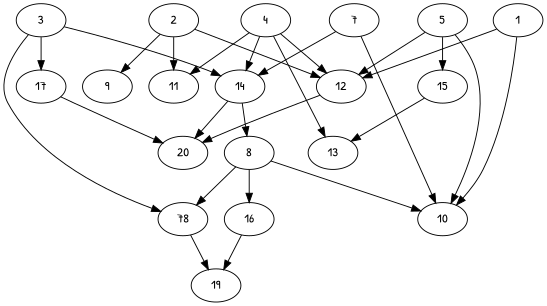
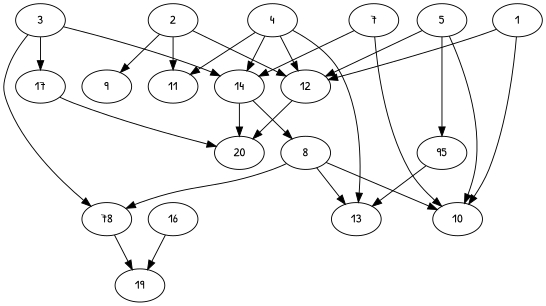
(443, 87) -> (442, 153)
(249, 181) -> (328, 182)
